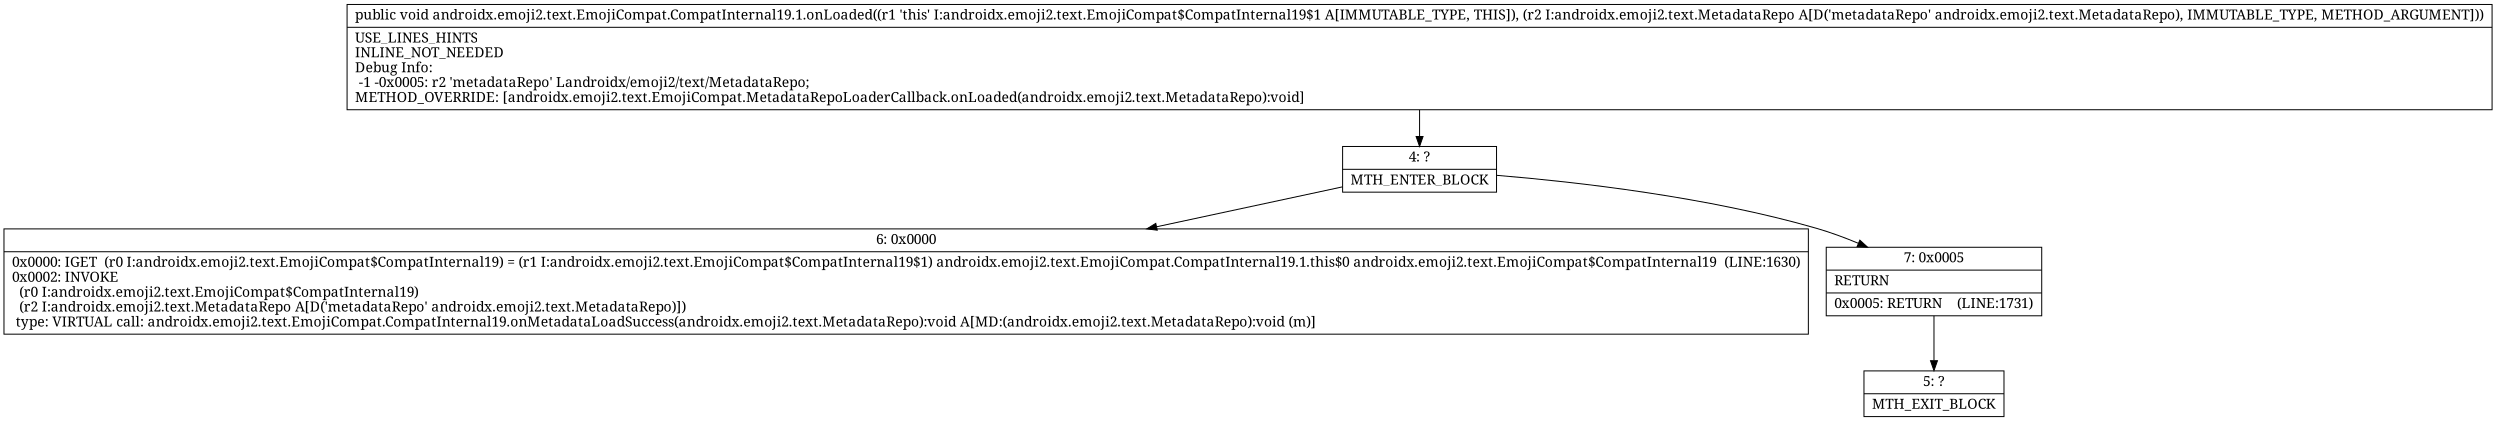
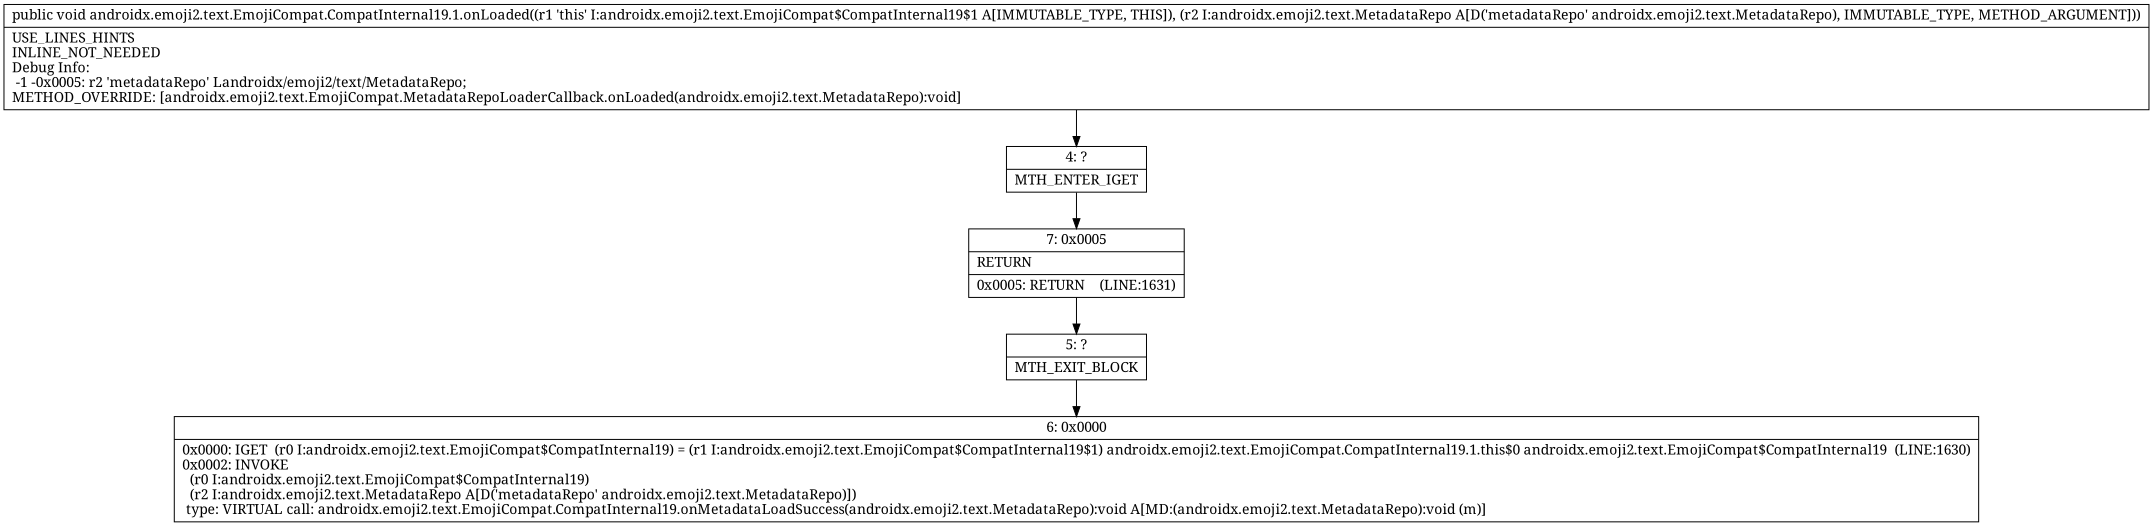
(1420, 180) -> (1076, 180)
(1250, 207) -> (1076, 393)
(1934, 304) -> (1076, 286)
